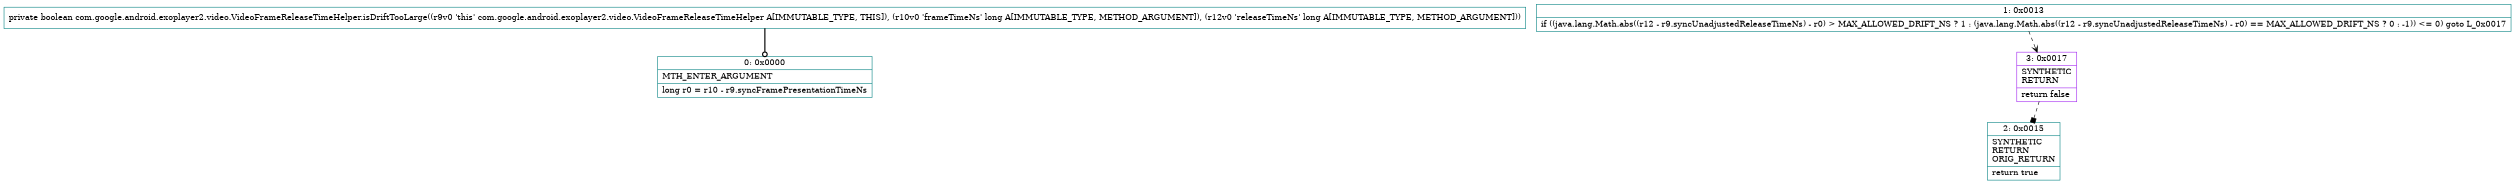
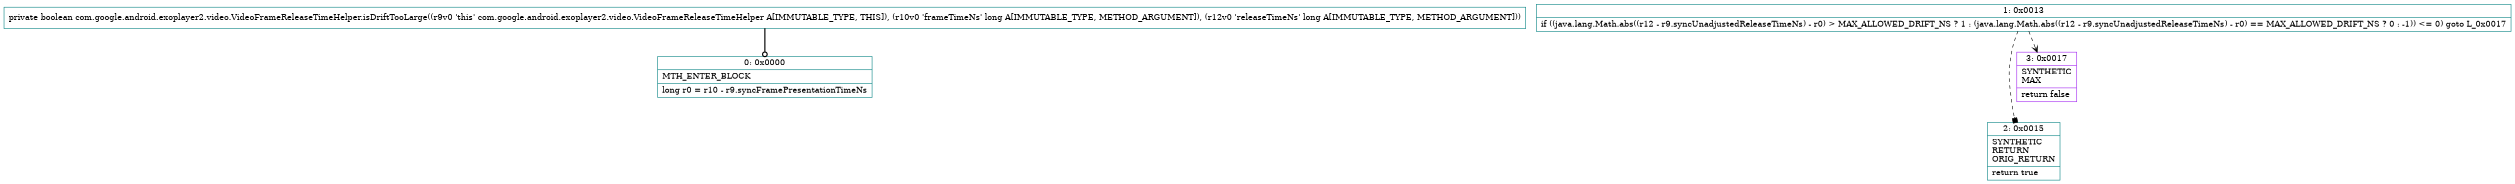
(717, 76) -> (707, 76)
(2040, 81) -> (2031, 81)
(2037, 109) -> (2009, 74)
